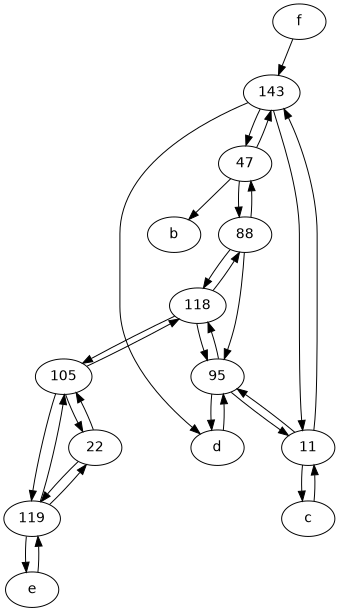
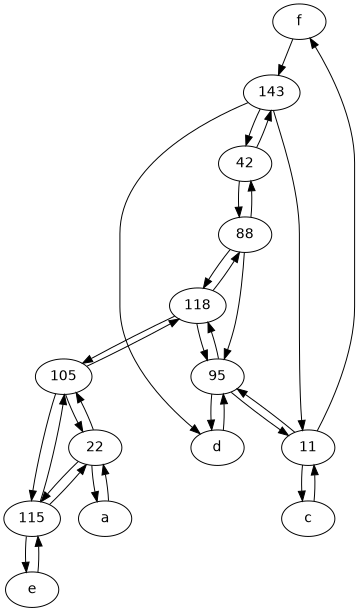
(245, 164) -> (245, 164)
(174, 235) -> none
(317, 272) -> (355, 238)
(32, 519) -> (32, 519)
none -> (105, 519)
